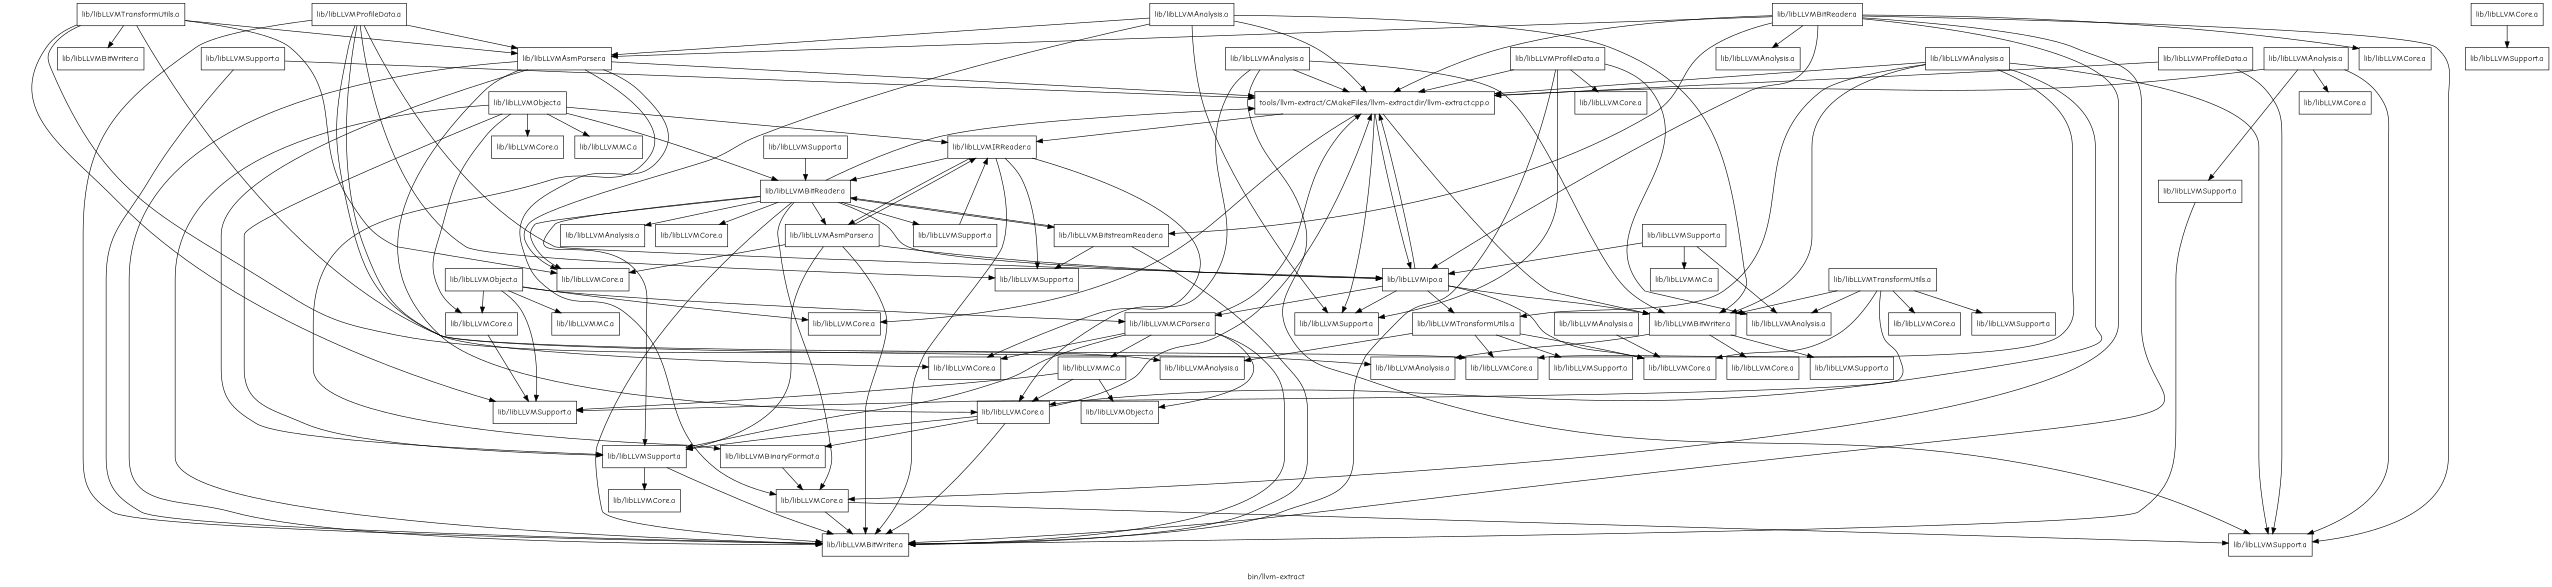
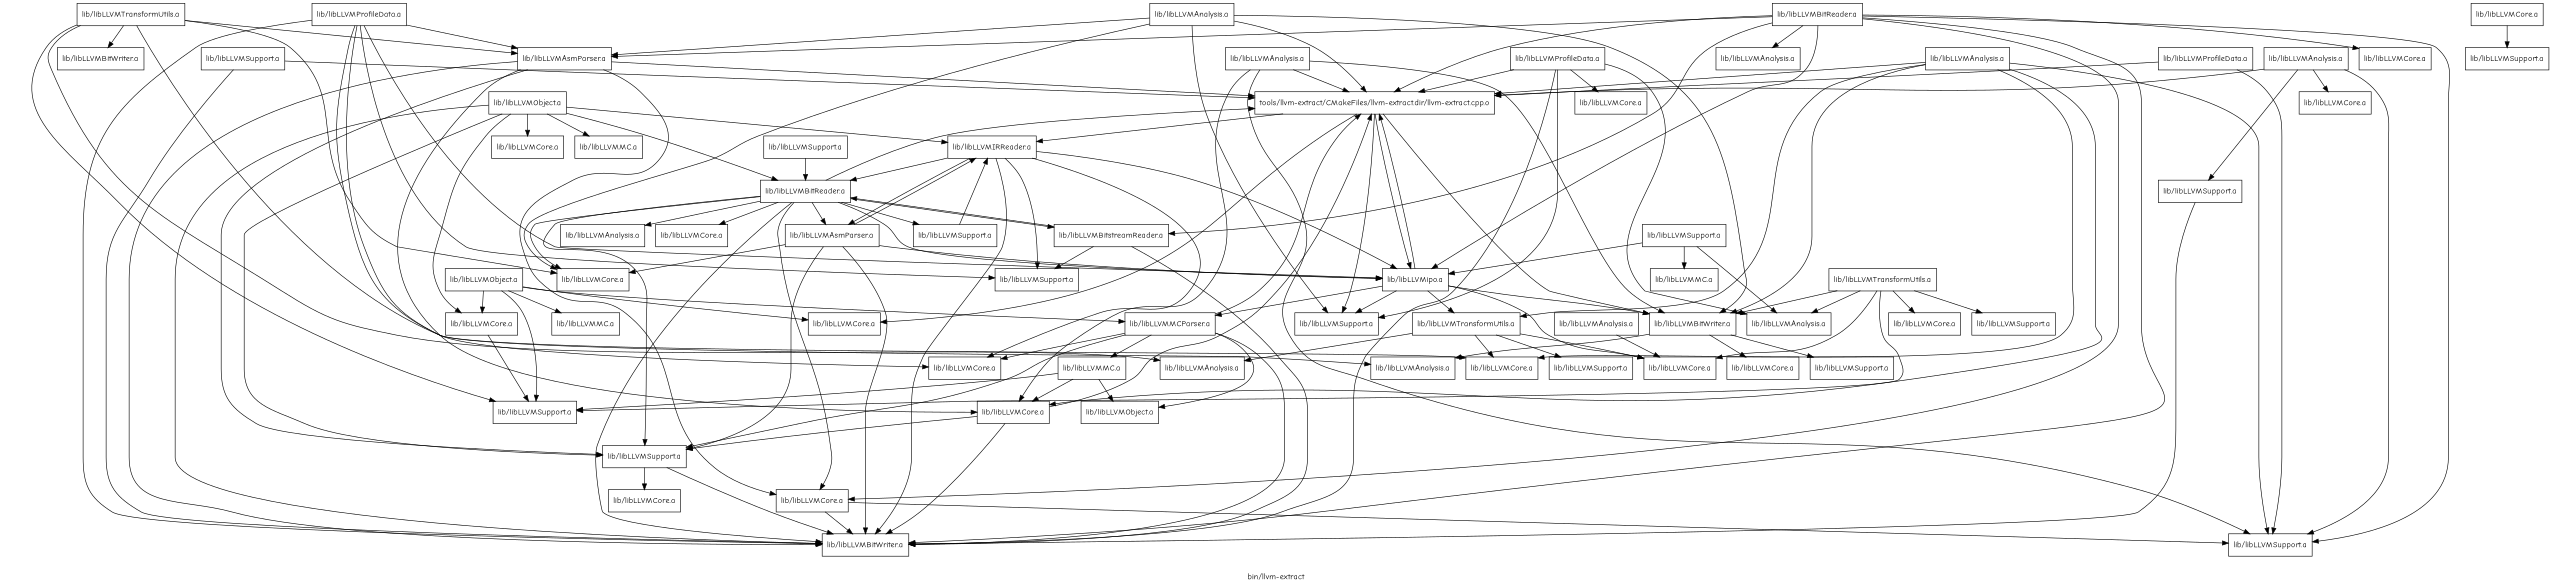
none -> (1211, 186)
(773, 457) -> none
